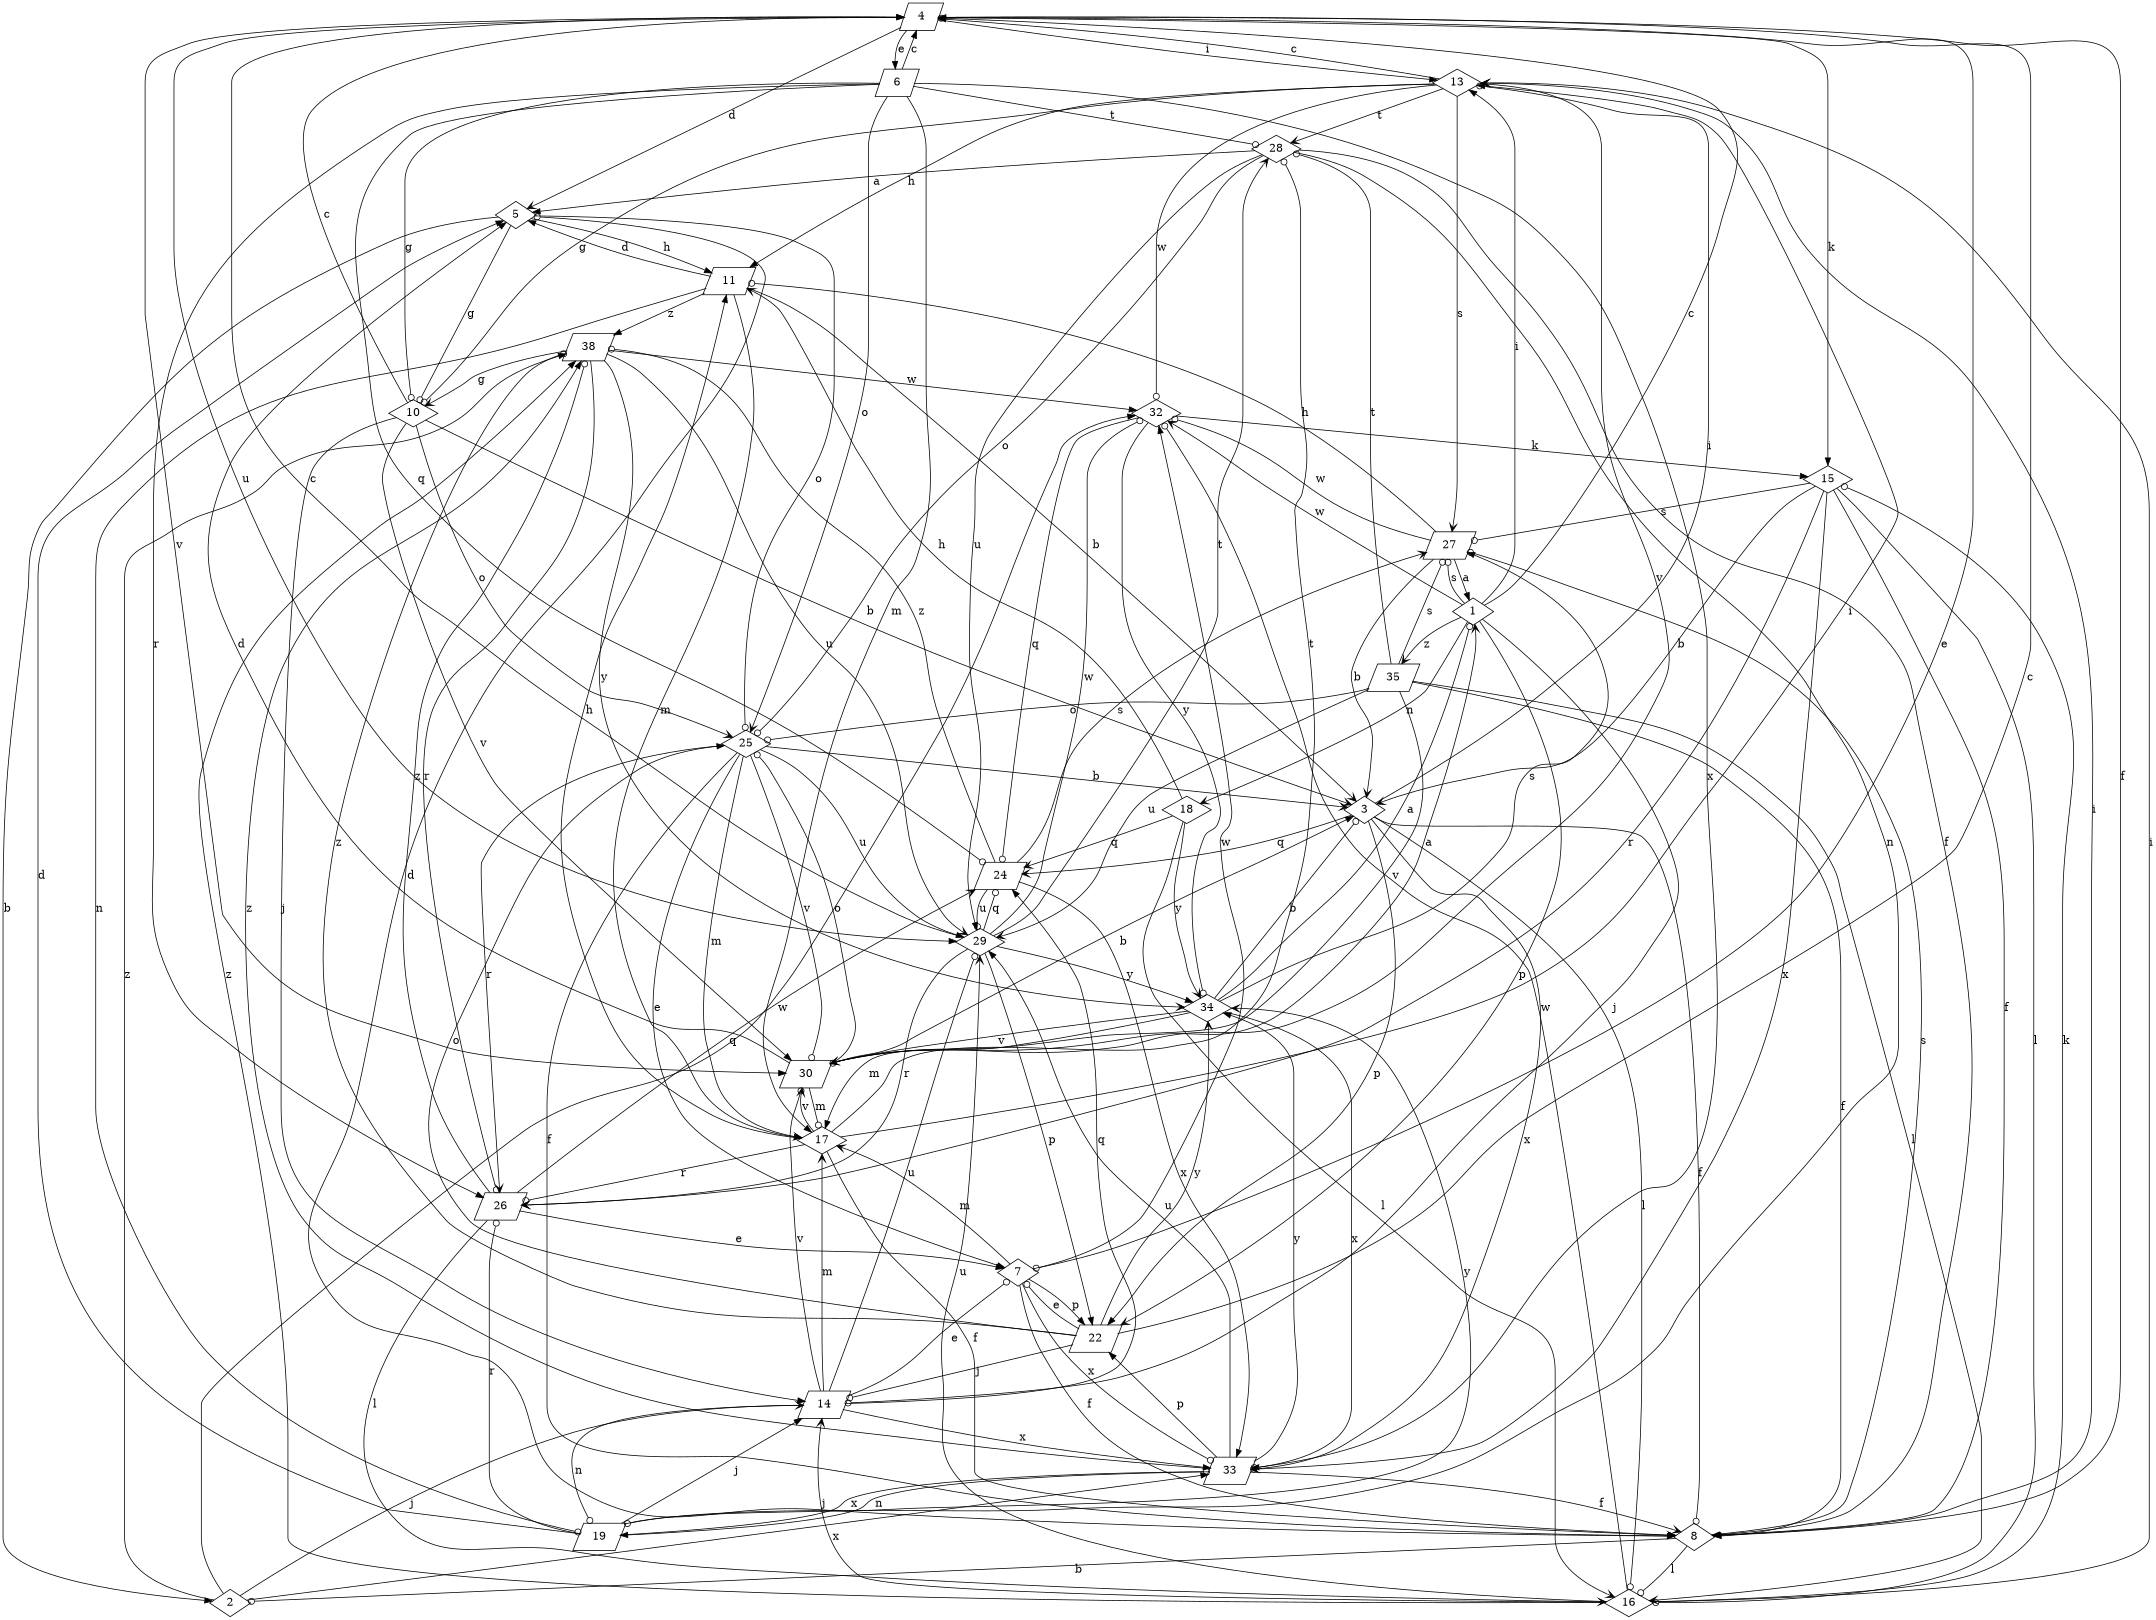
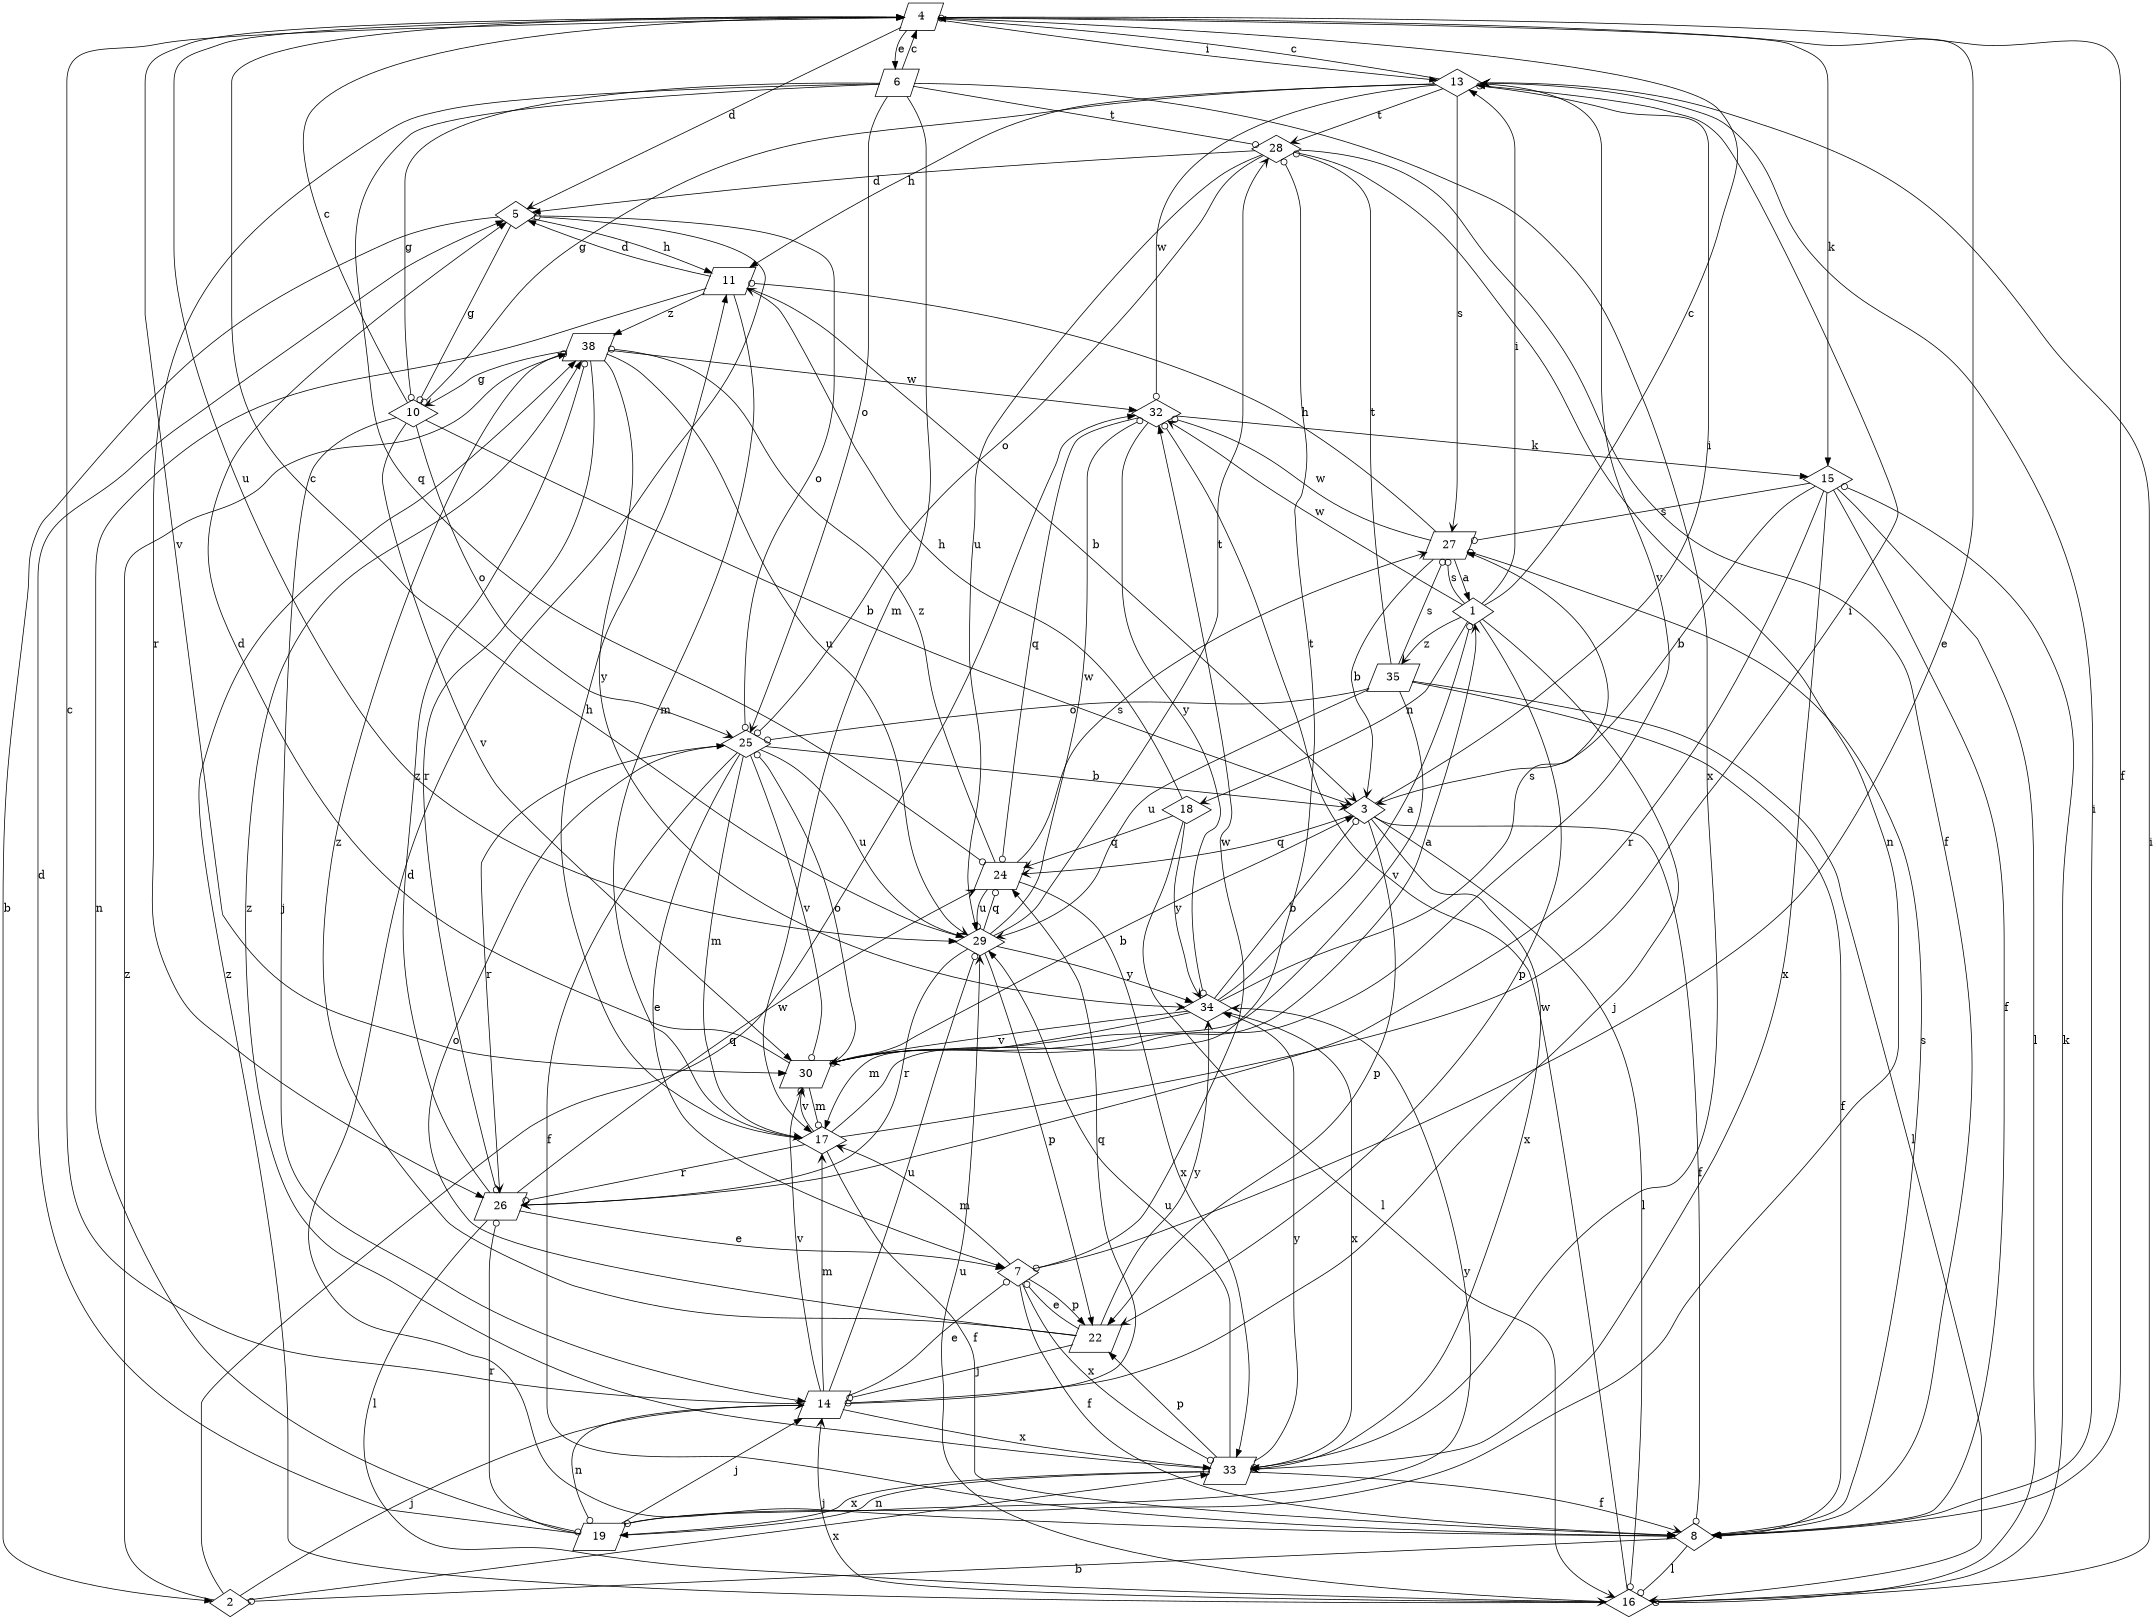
(877, 182) -> (877, 182)
(2031, 407) -> (67, 612)
